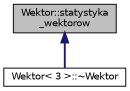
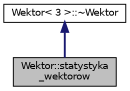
(65, 55) -> (65, 45)
